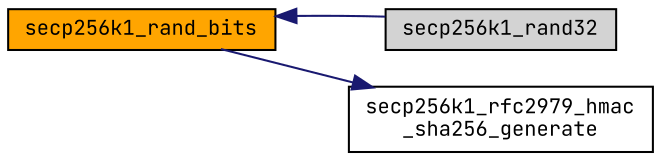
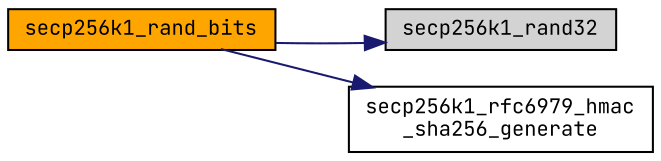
(341, 16) -> (320, 43)
(501, 119) -> (501, 119)
